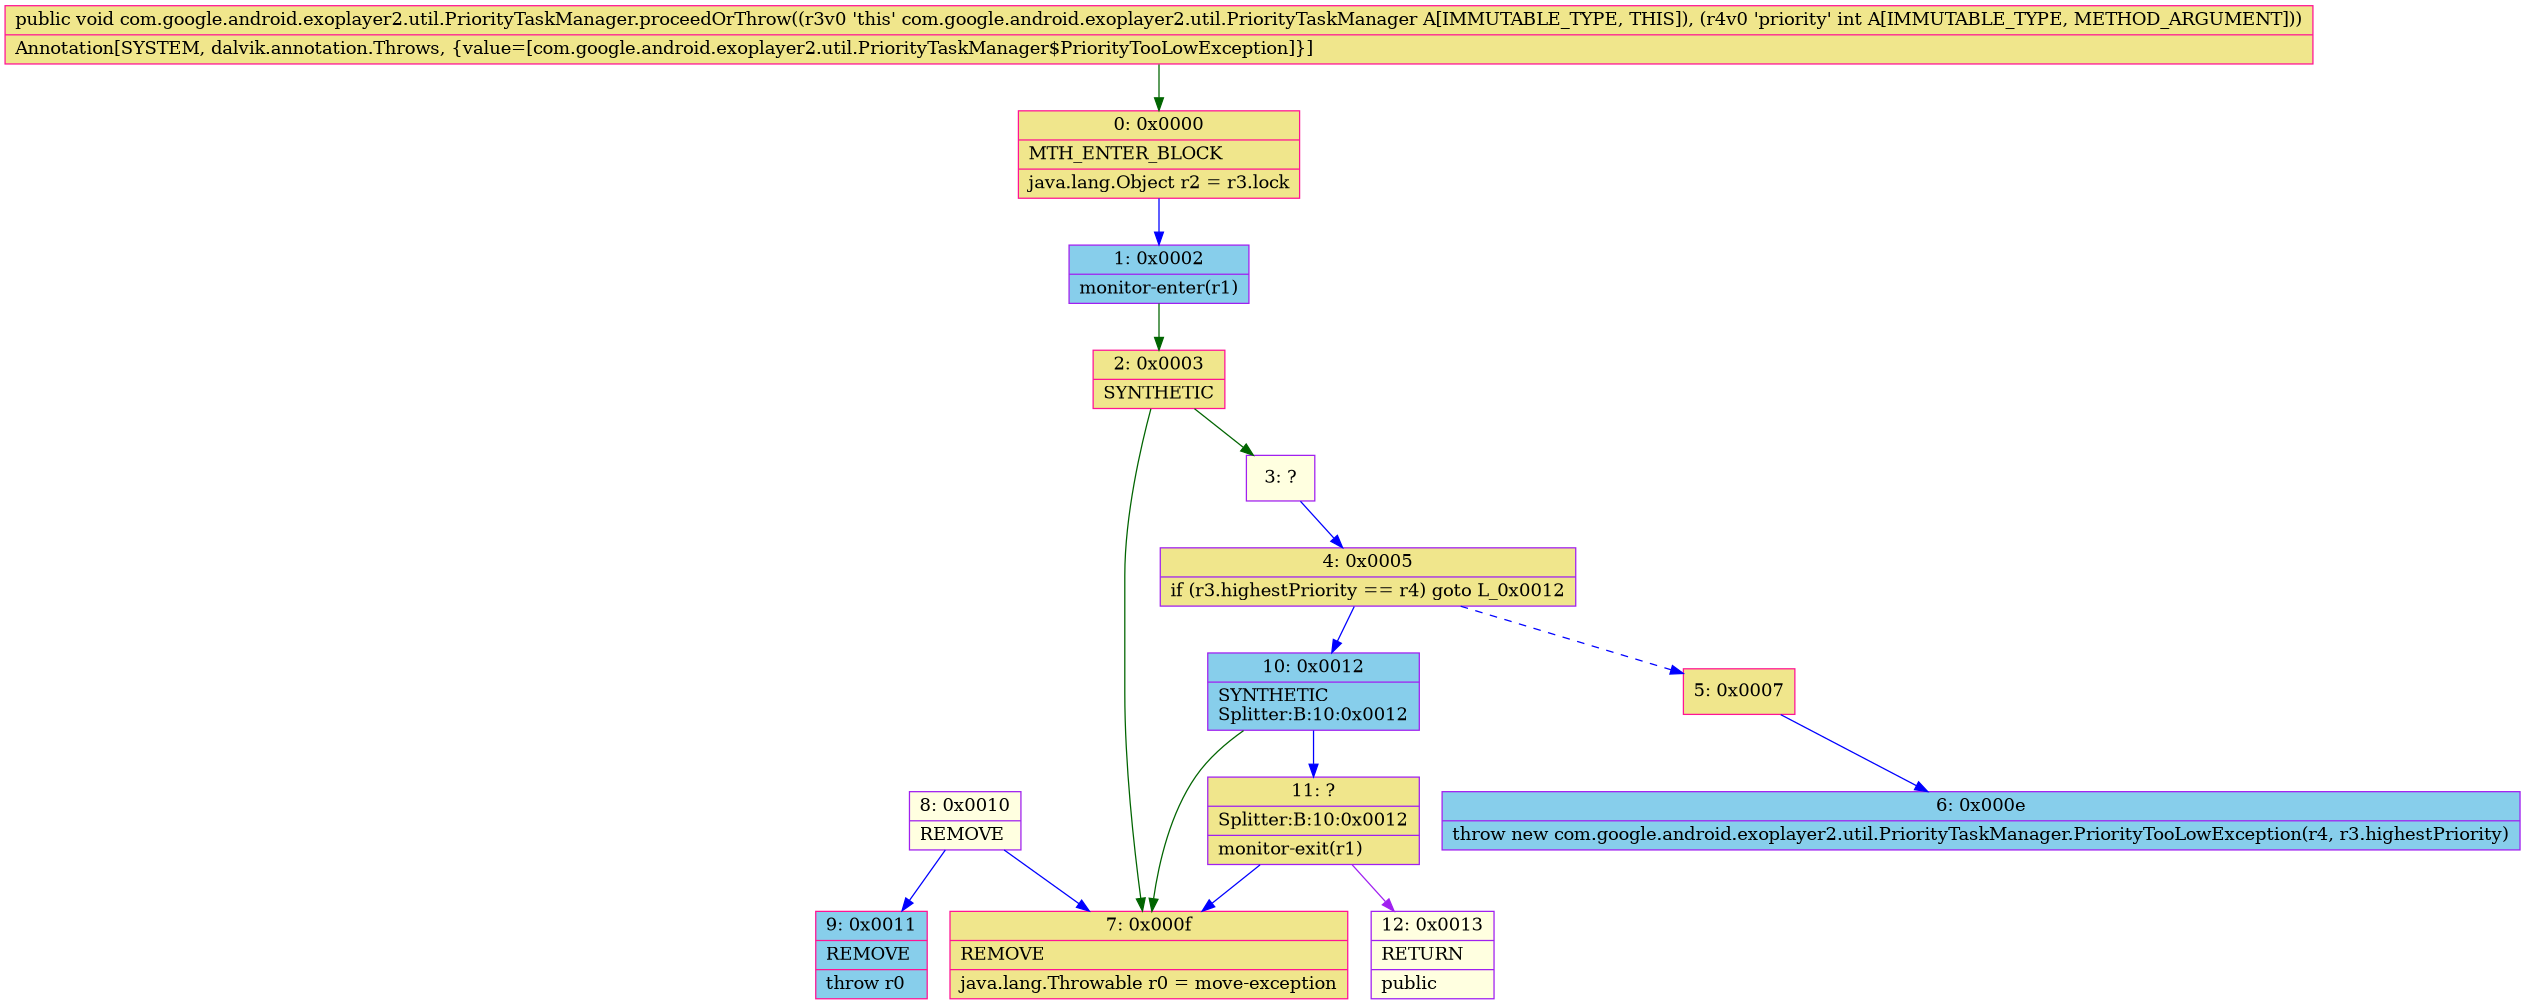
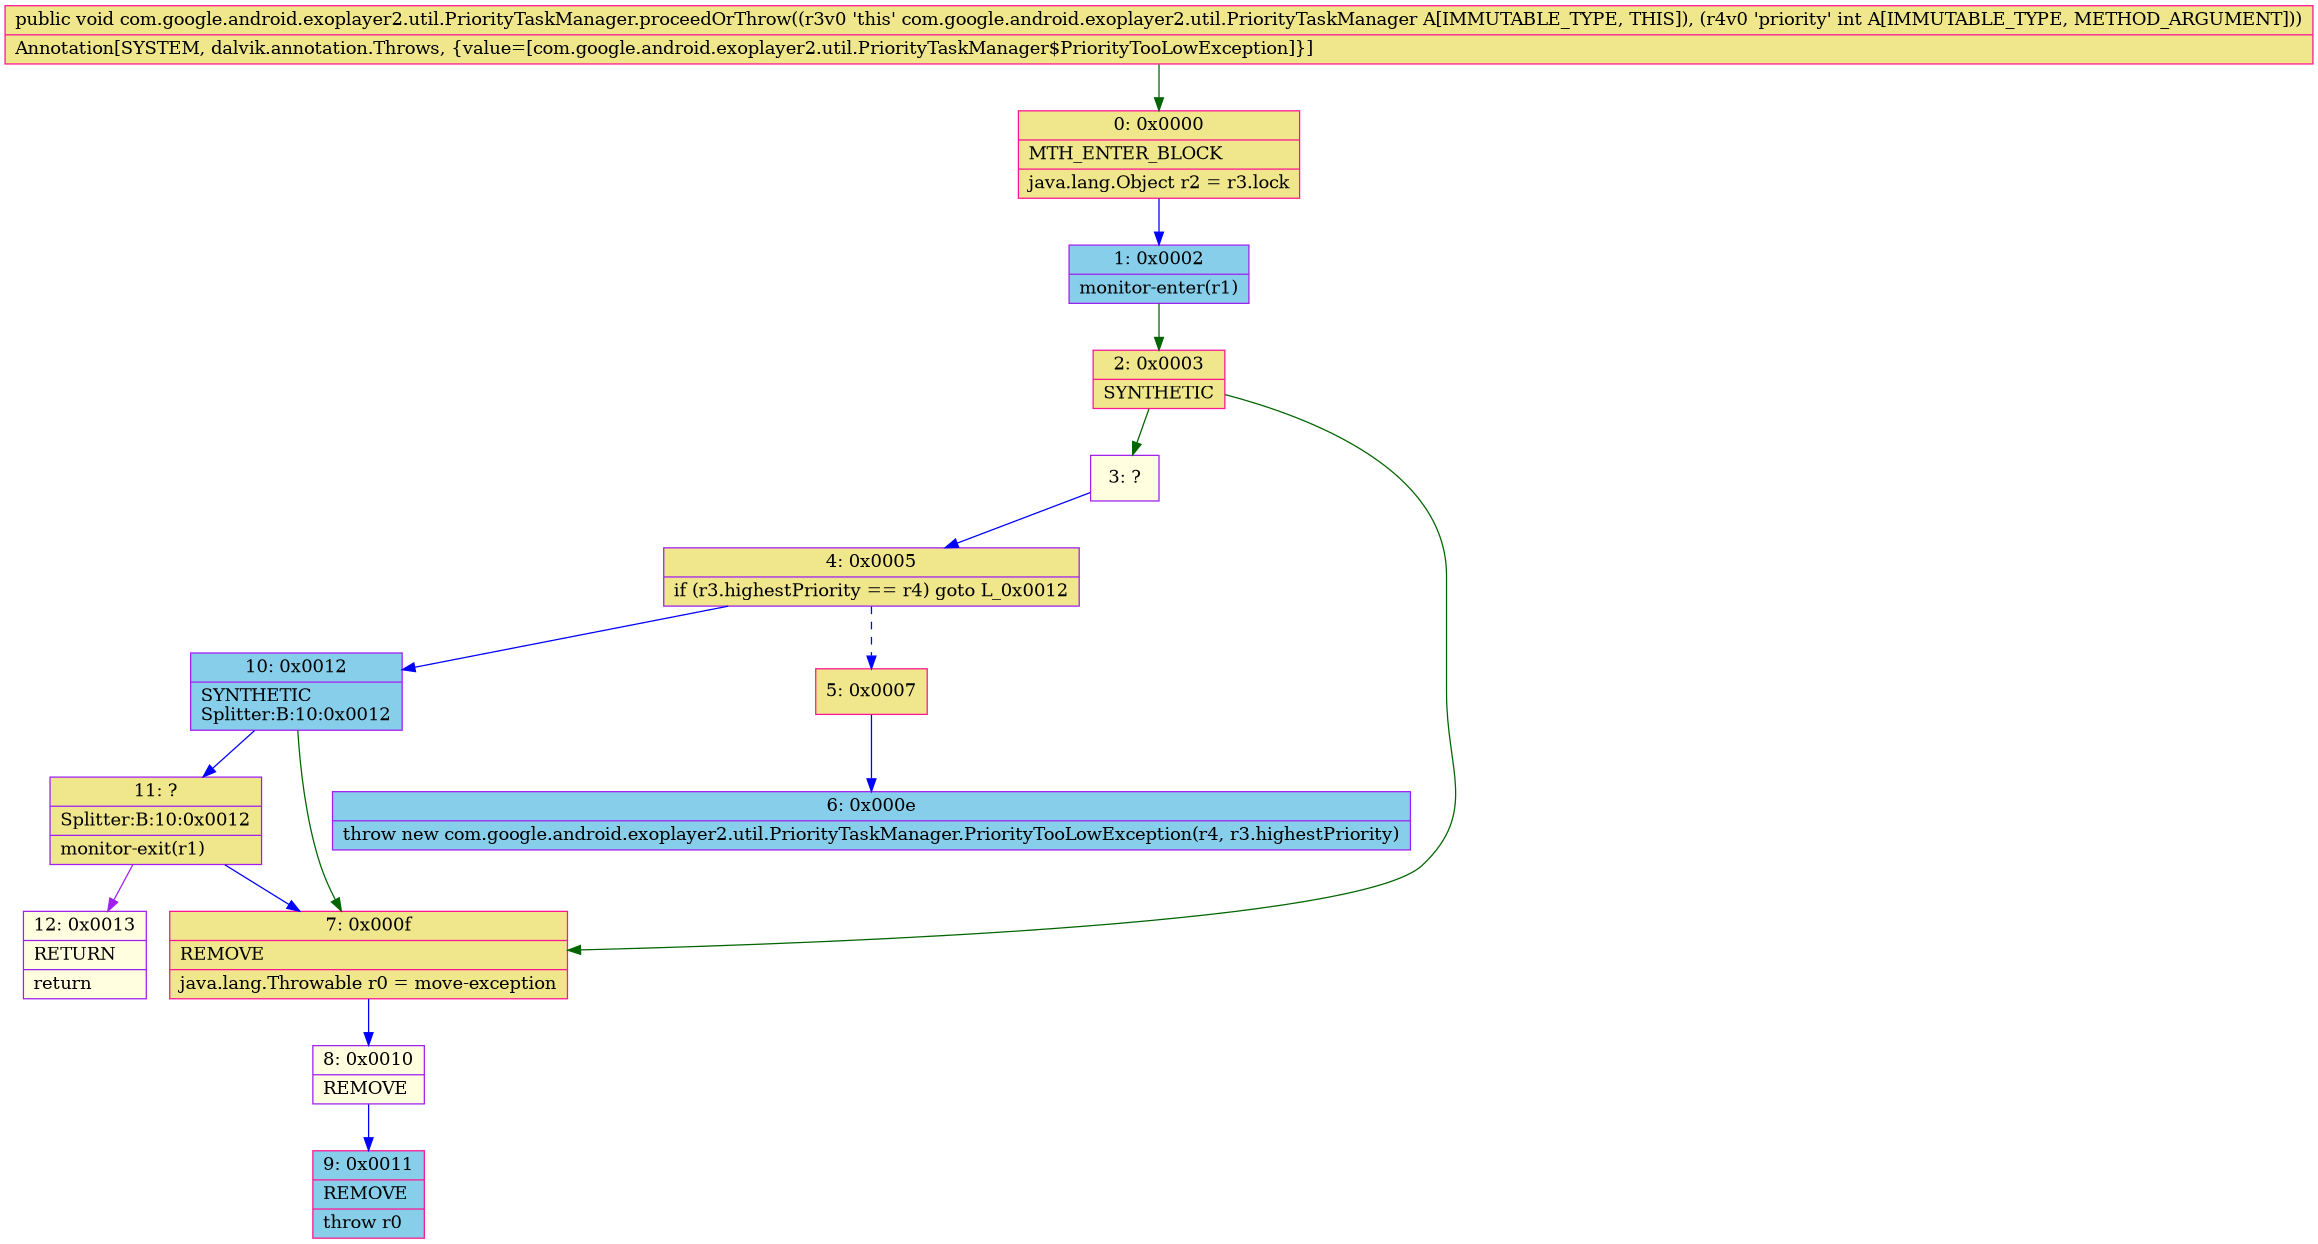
(1042, 877) -> (369, 1016)
(1409, 984) -> (63, 984)
